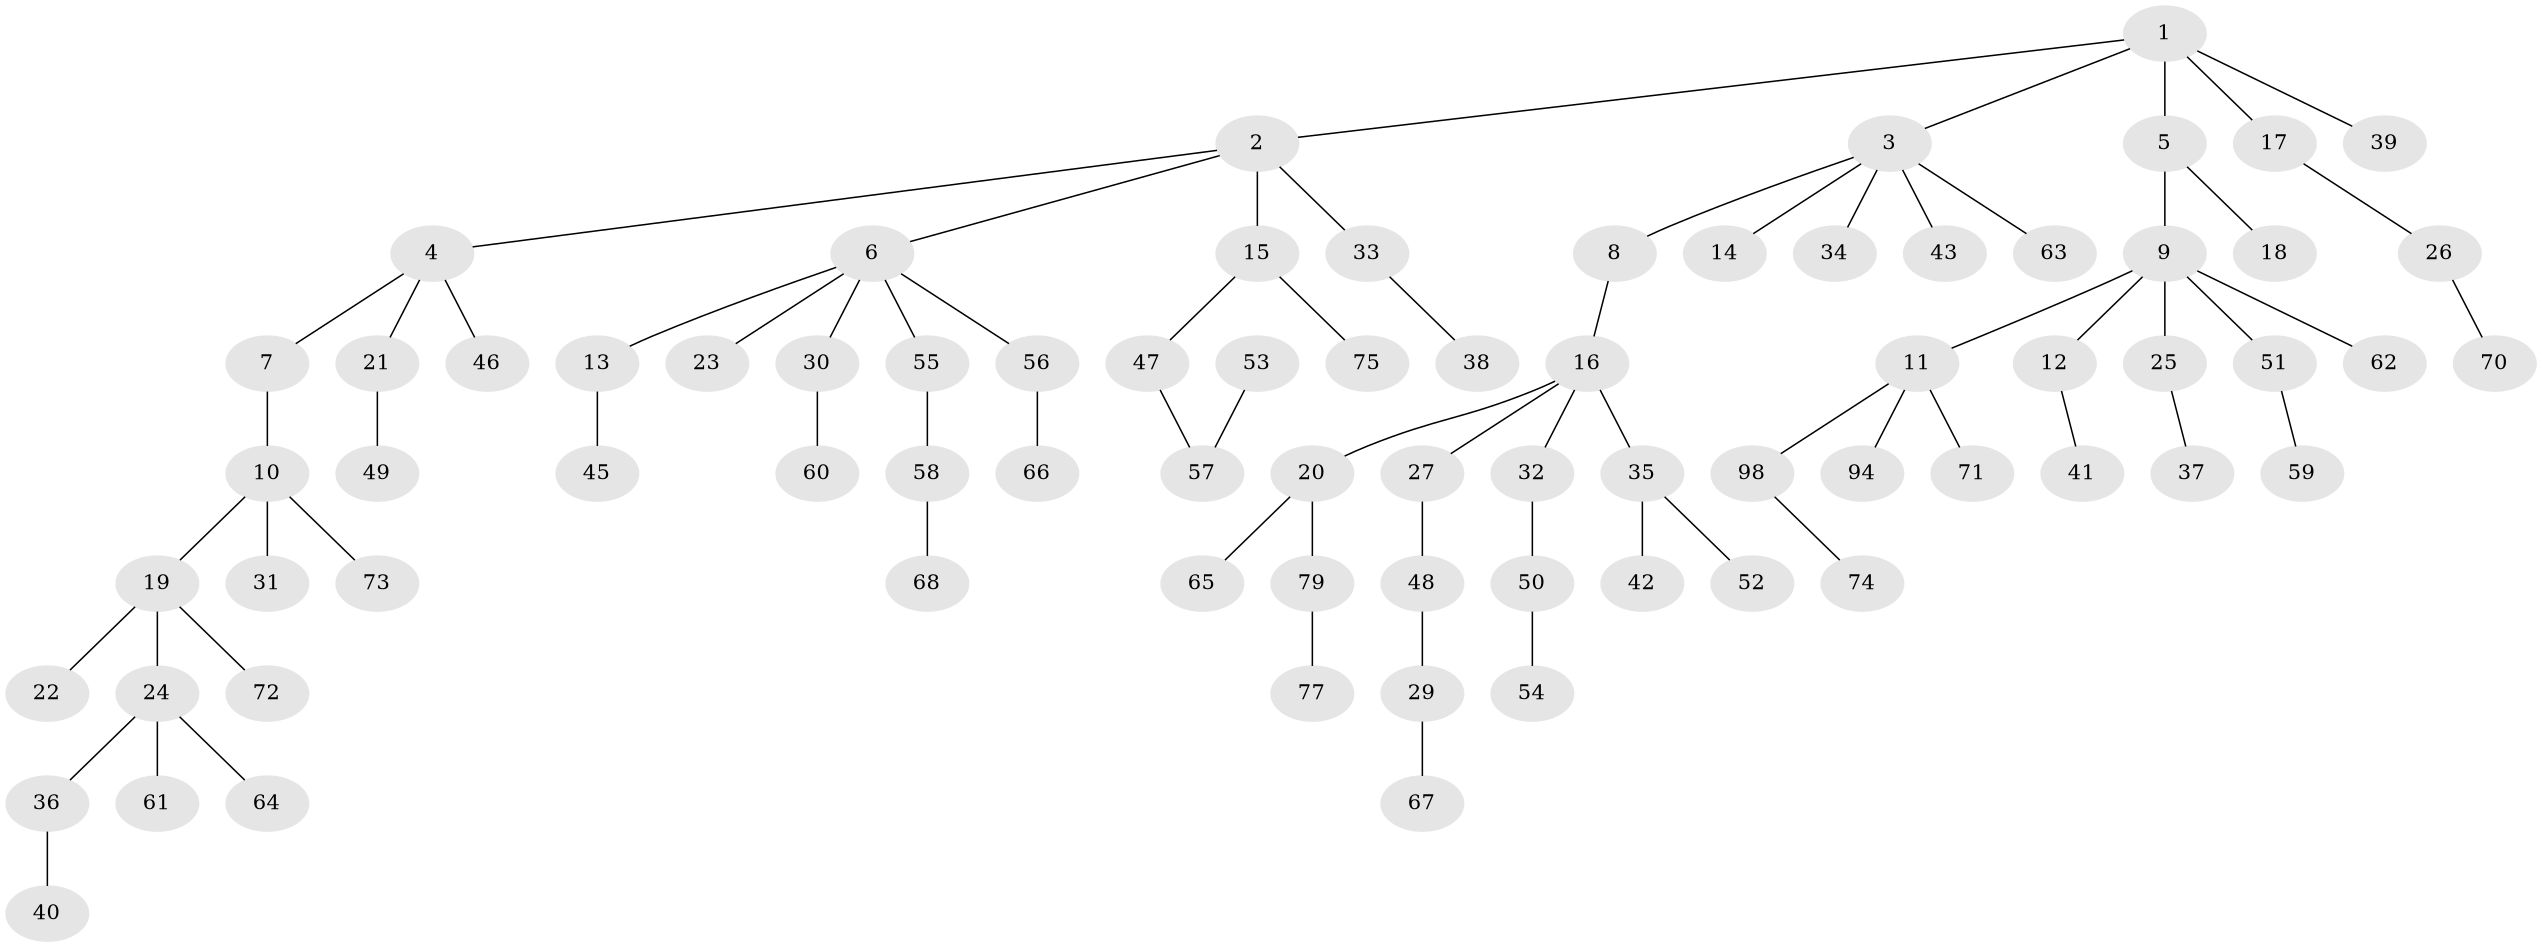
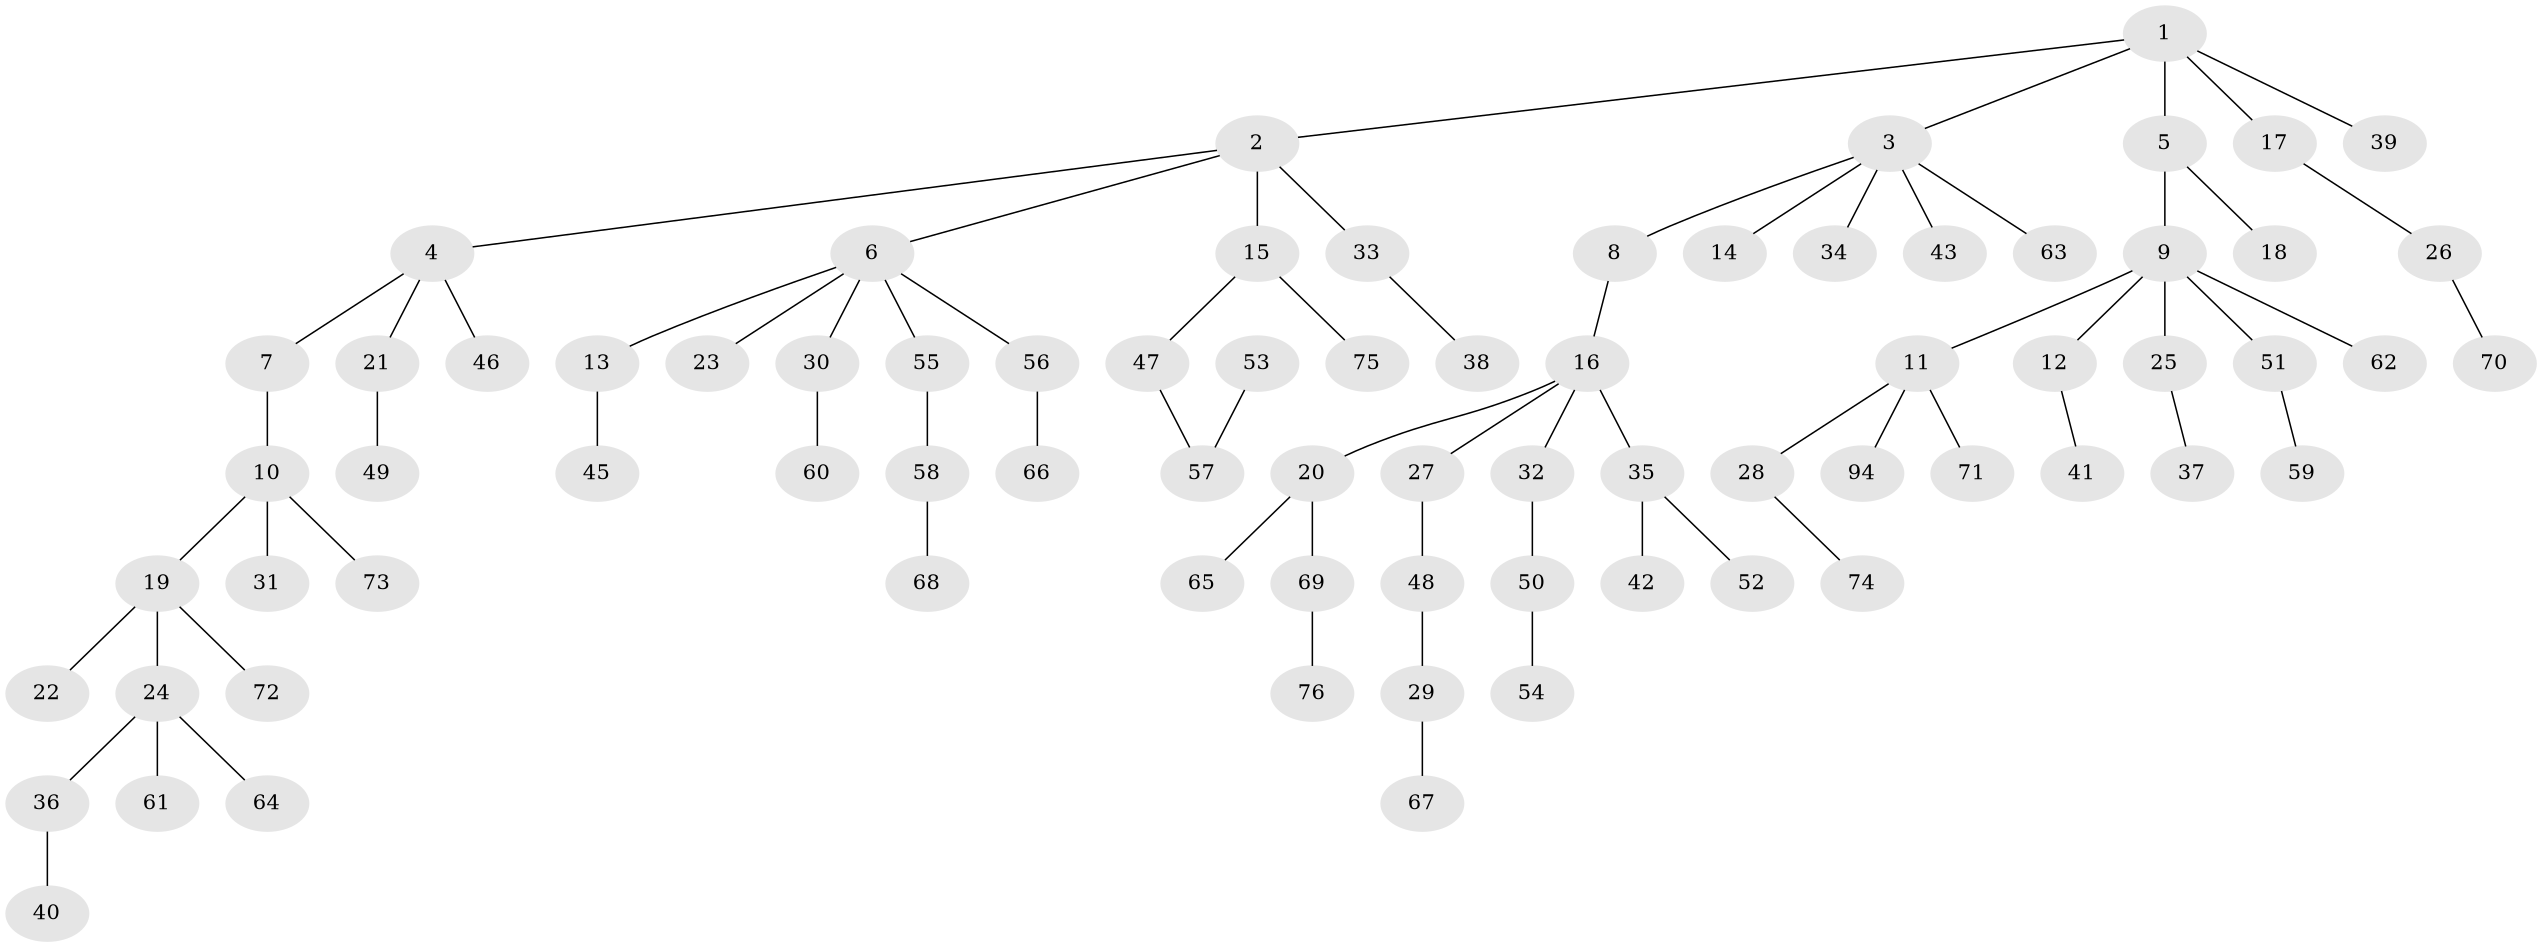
(1752, 474) -> (1752, 474)
(1312, 584) -> (1312, 584)
(1312, 694) -> (1312, 694)
